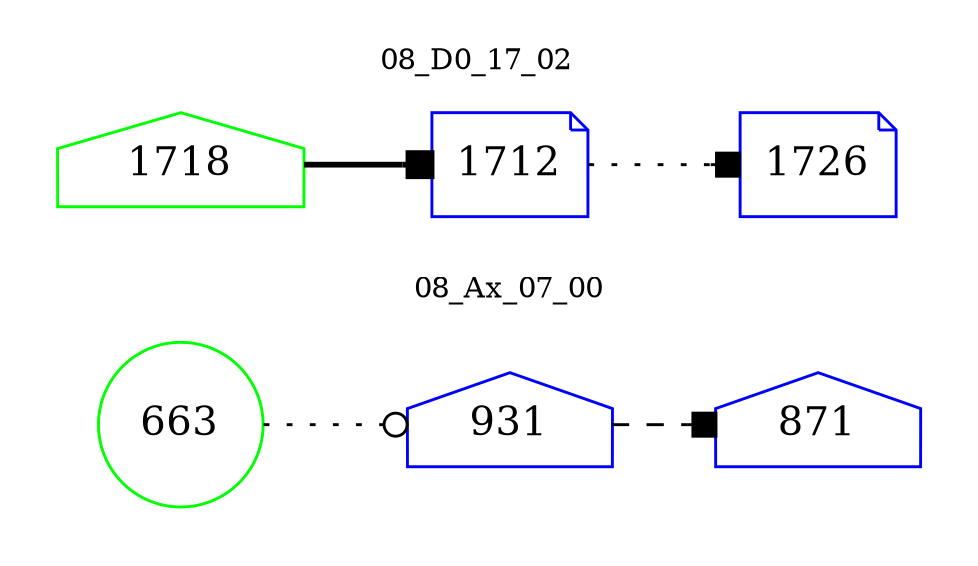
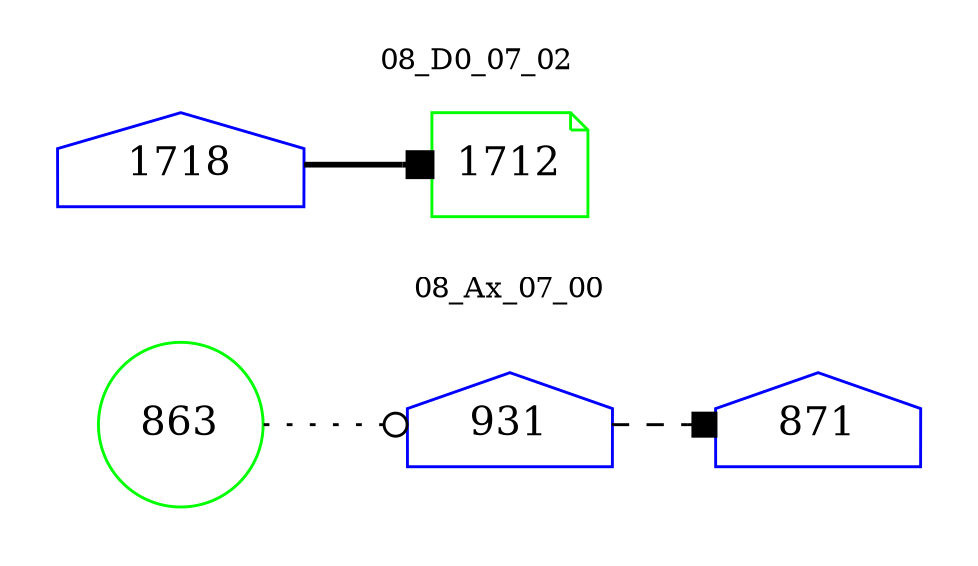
(477, 62) -> (477, 62)
(181, 165) -> (181, 165)
(510, 165) -> (510, 165)
(818, 165) -> none
(181, 425) -> (181, 425)
